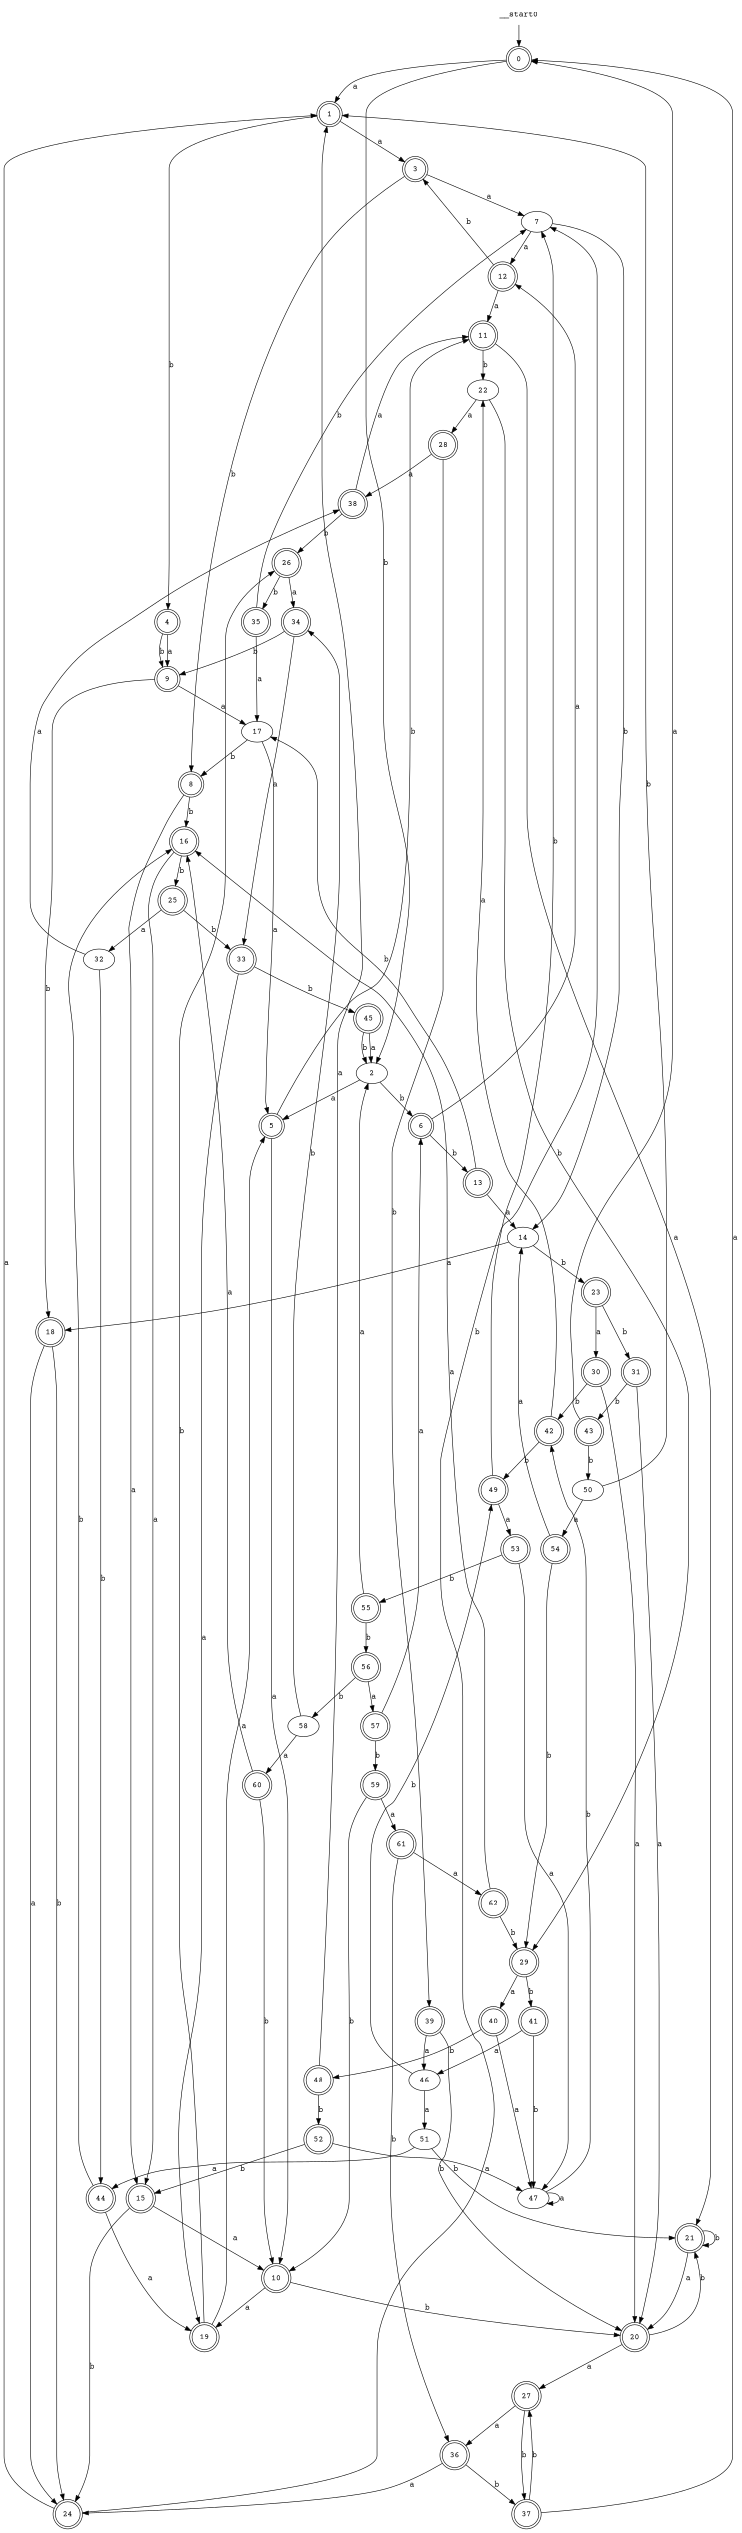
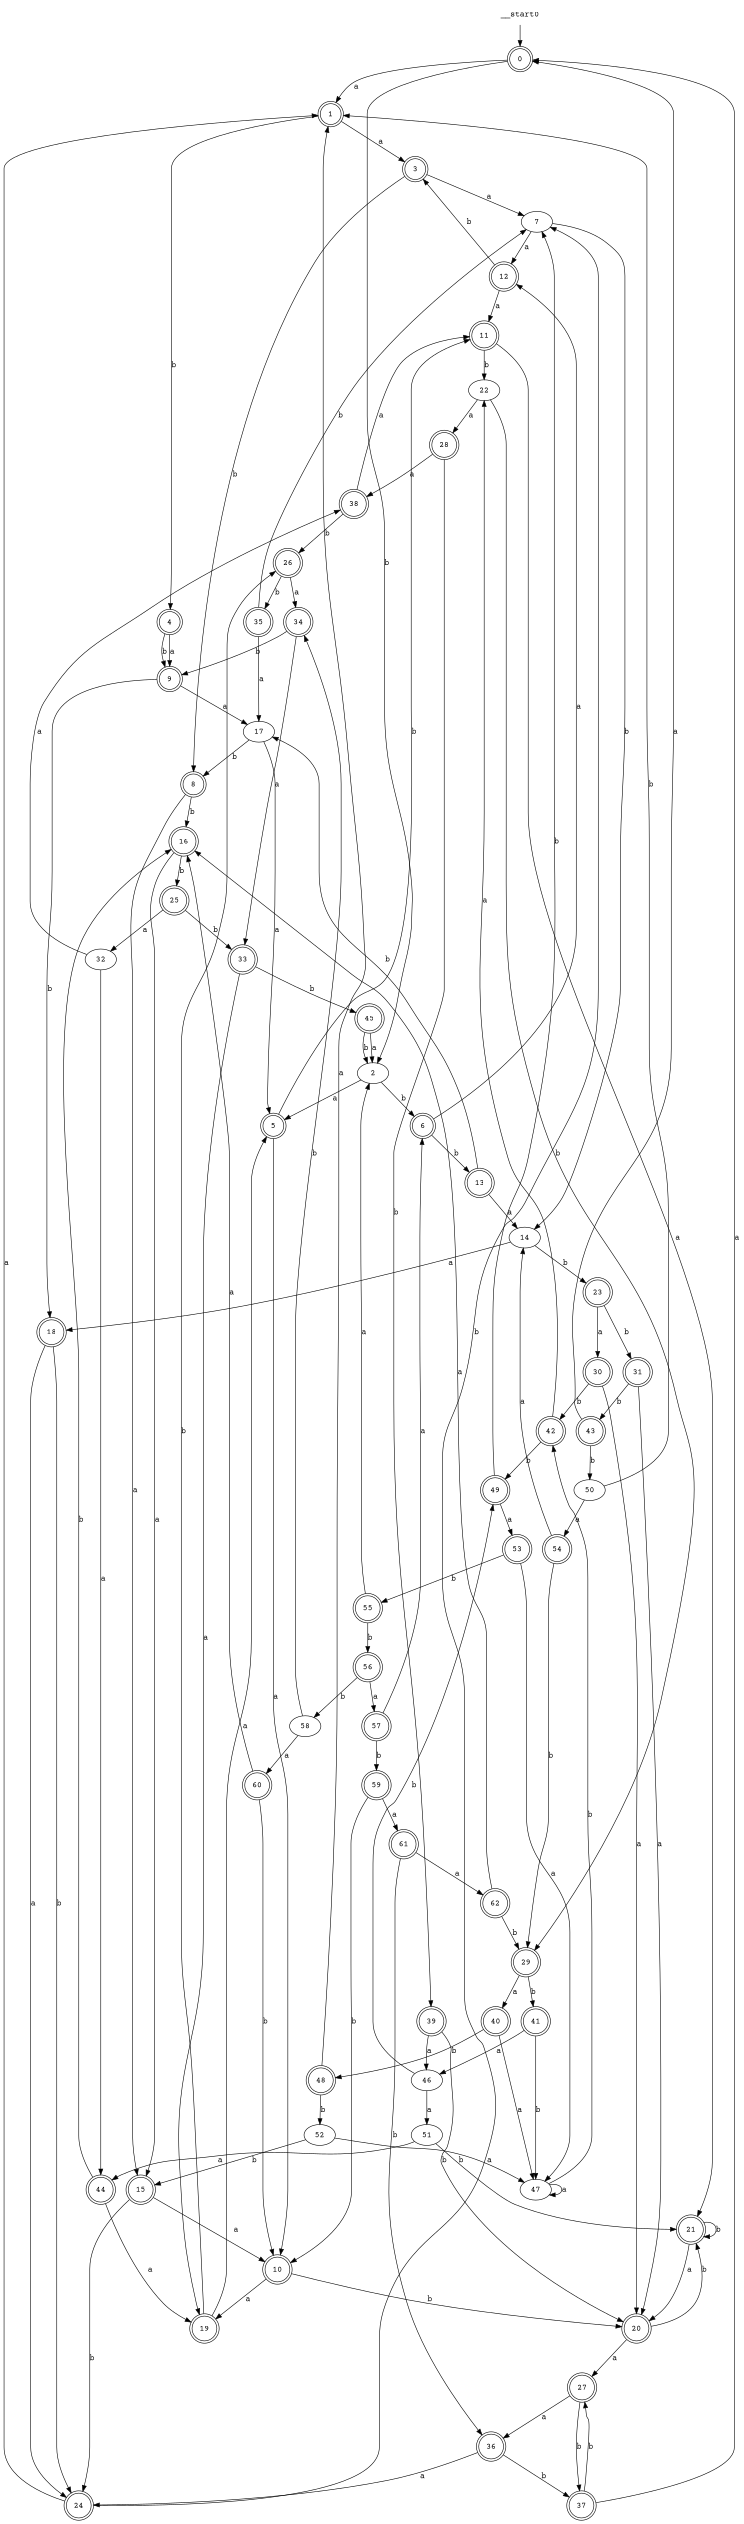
(103, 1579) -> (103, 1579)
(319, 2139) -> (320, 2135)
